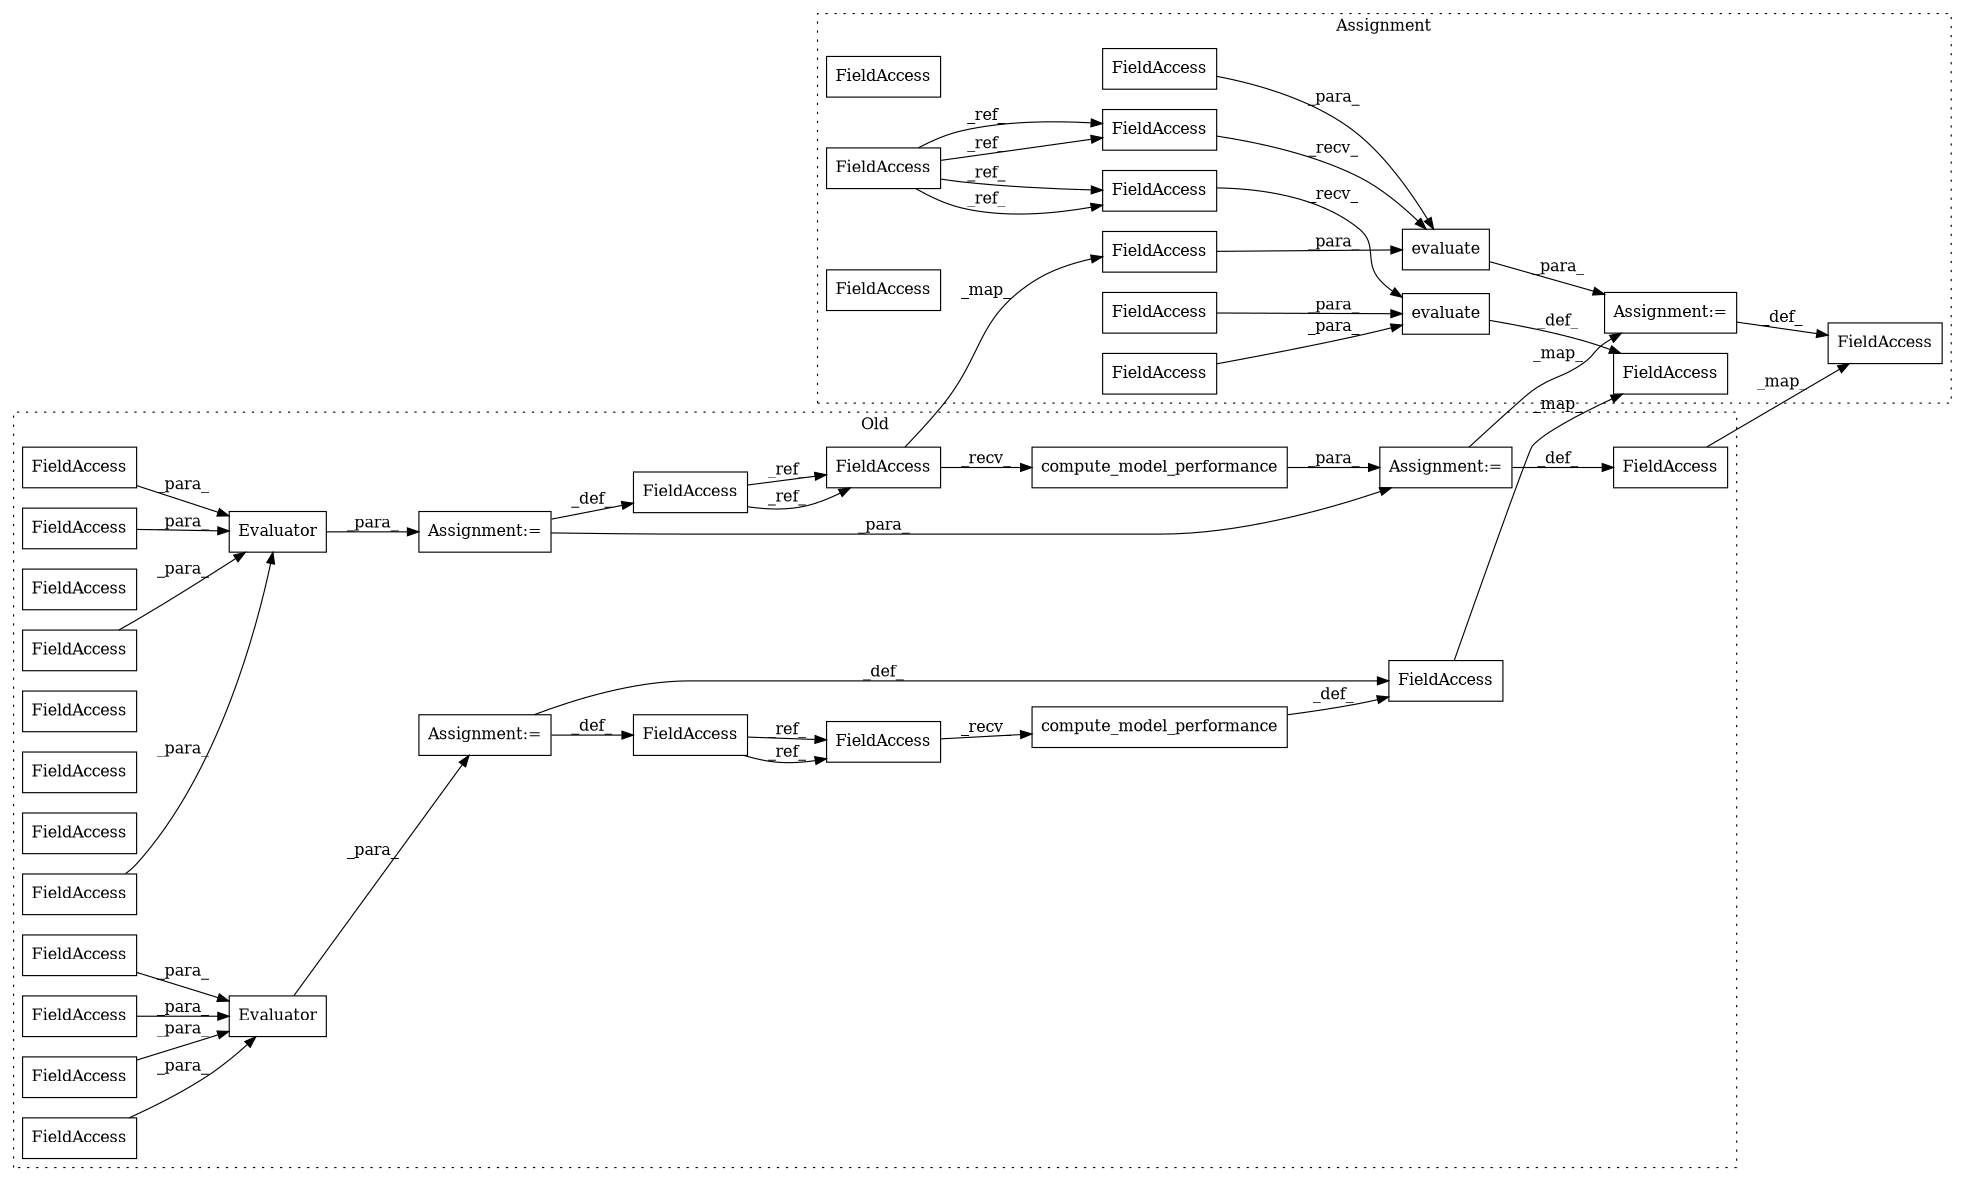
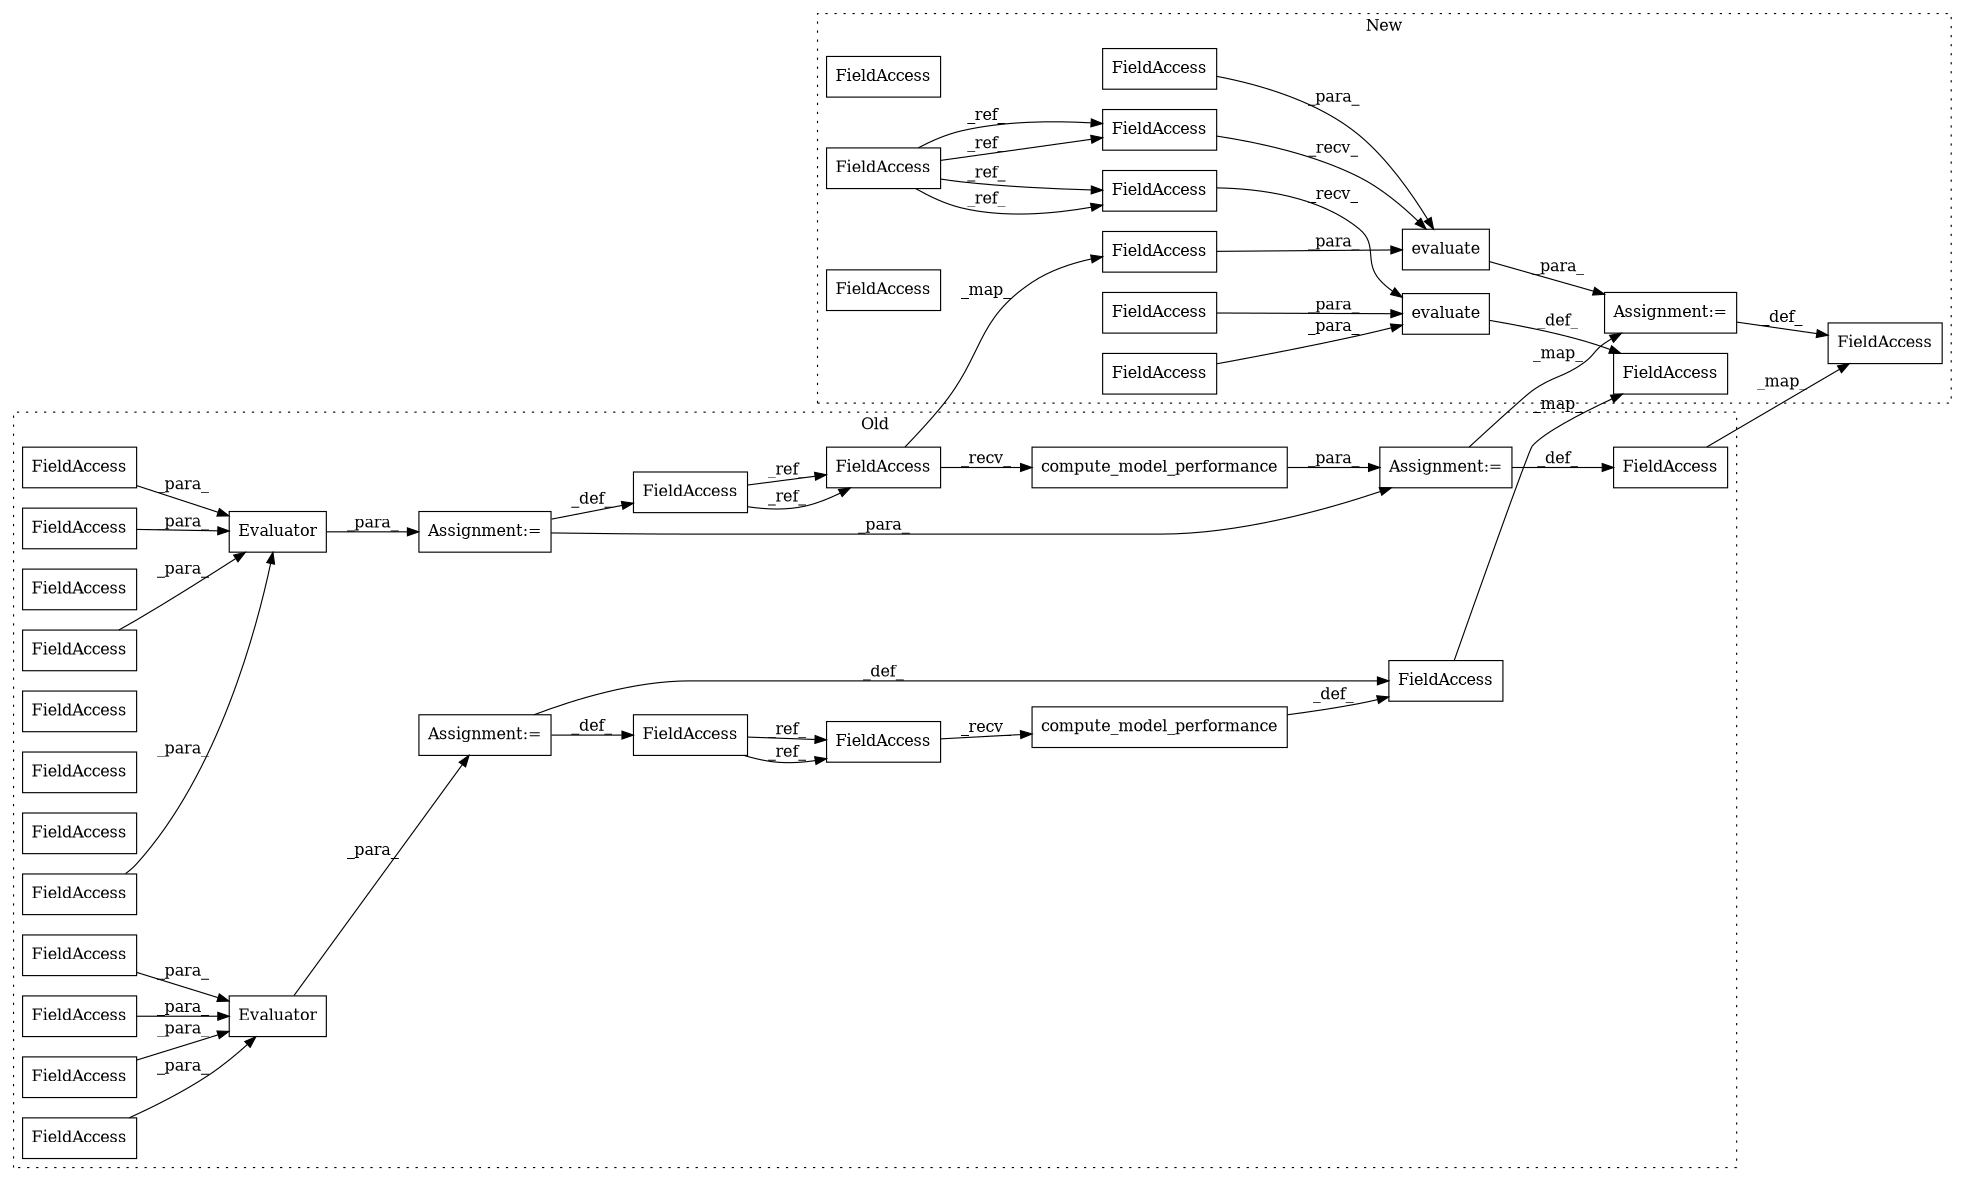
(1384, 27) -> (1384, 27)
